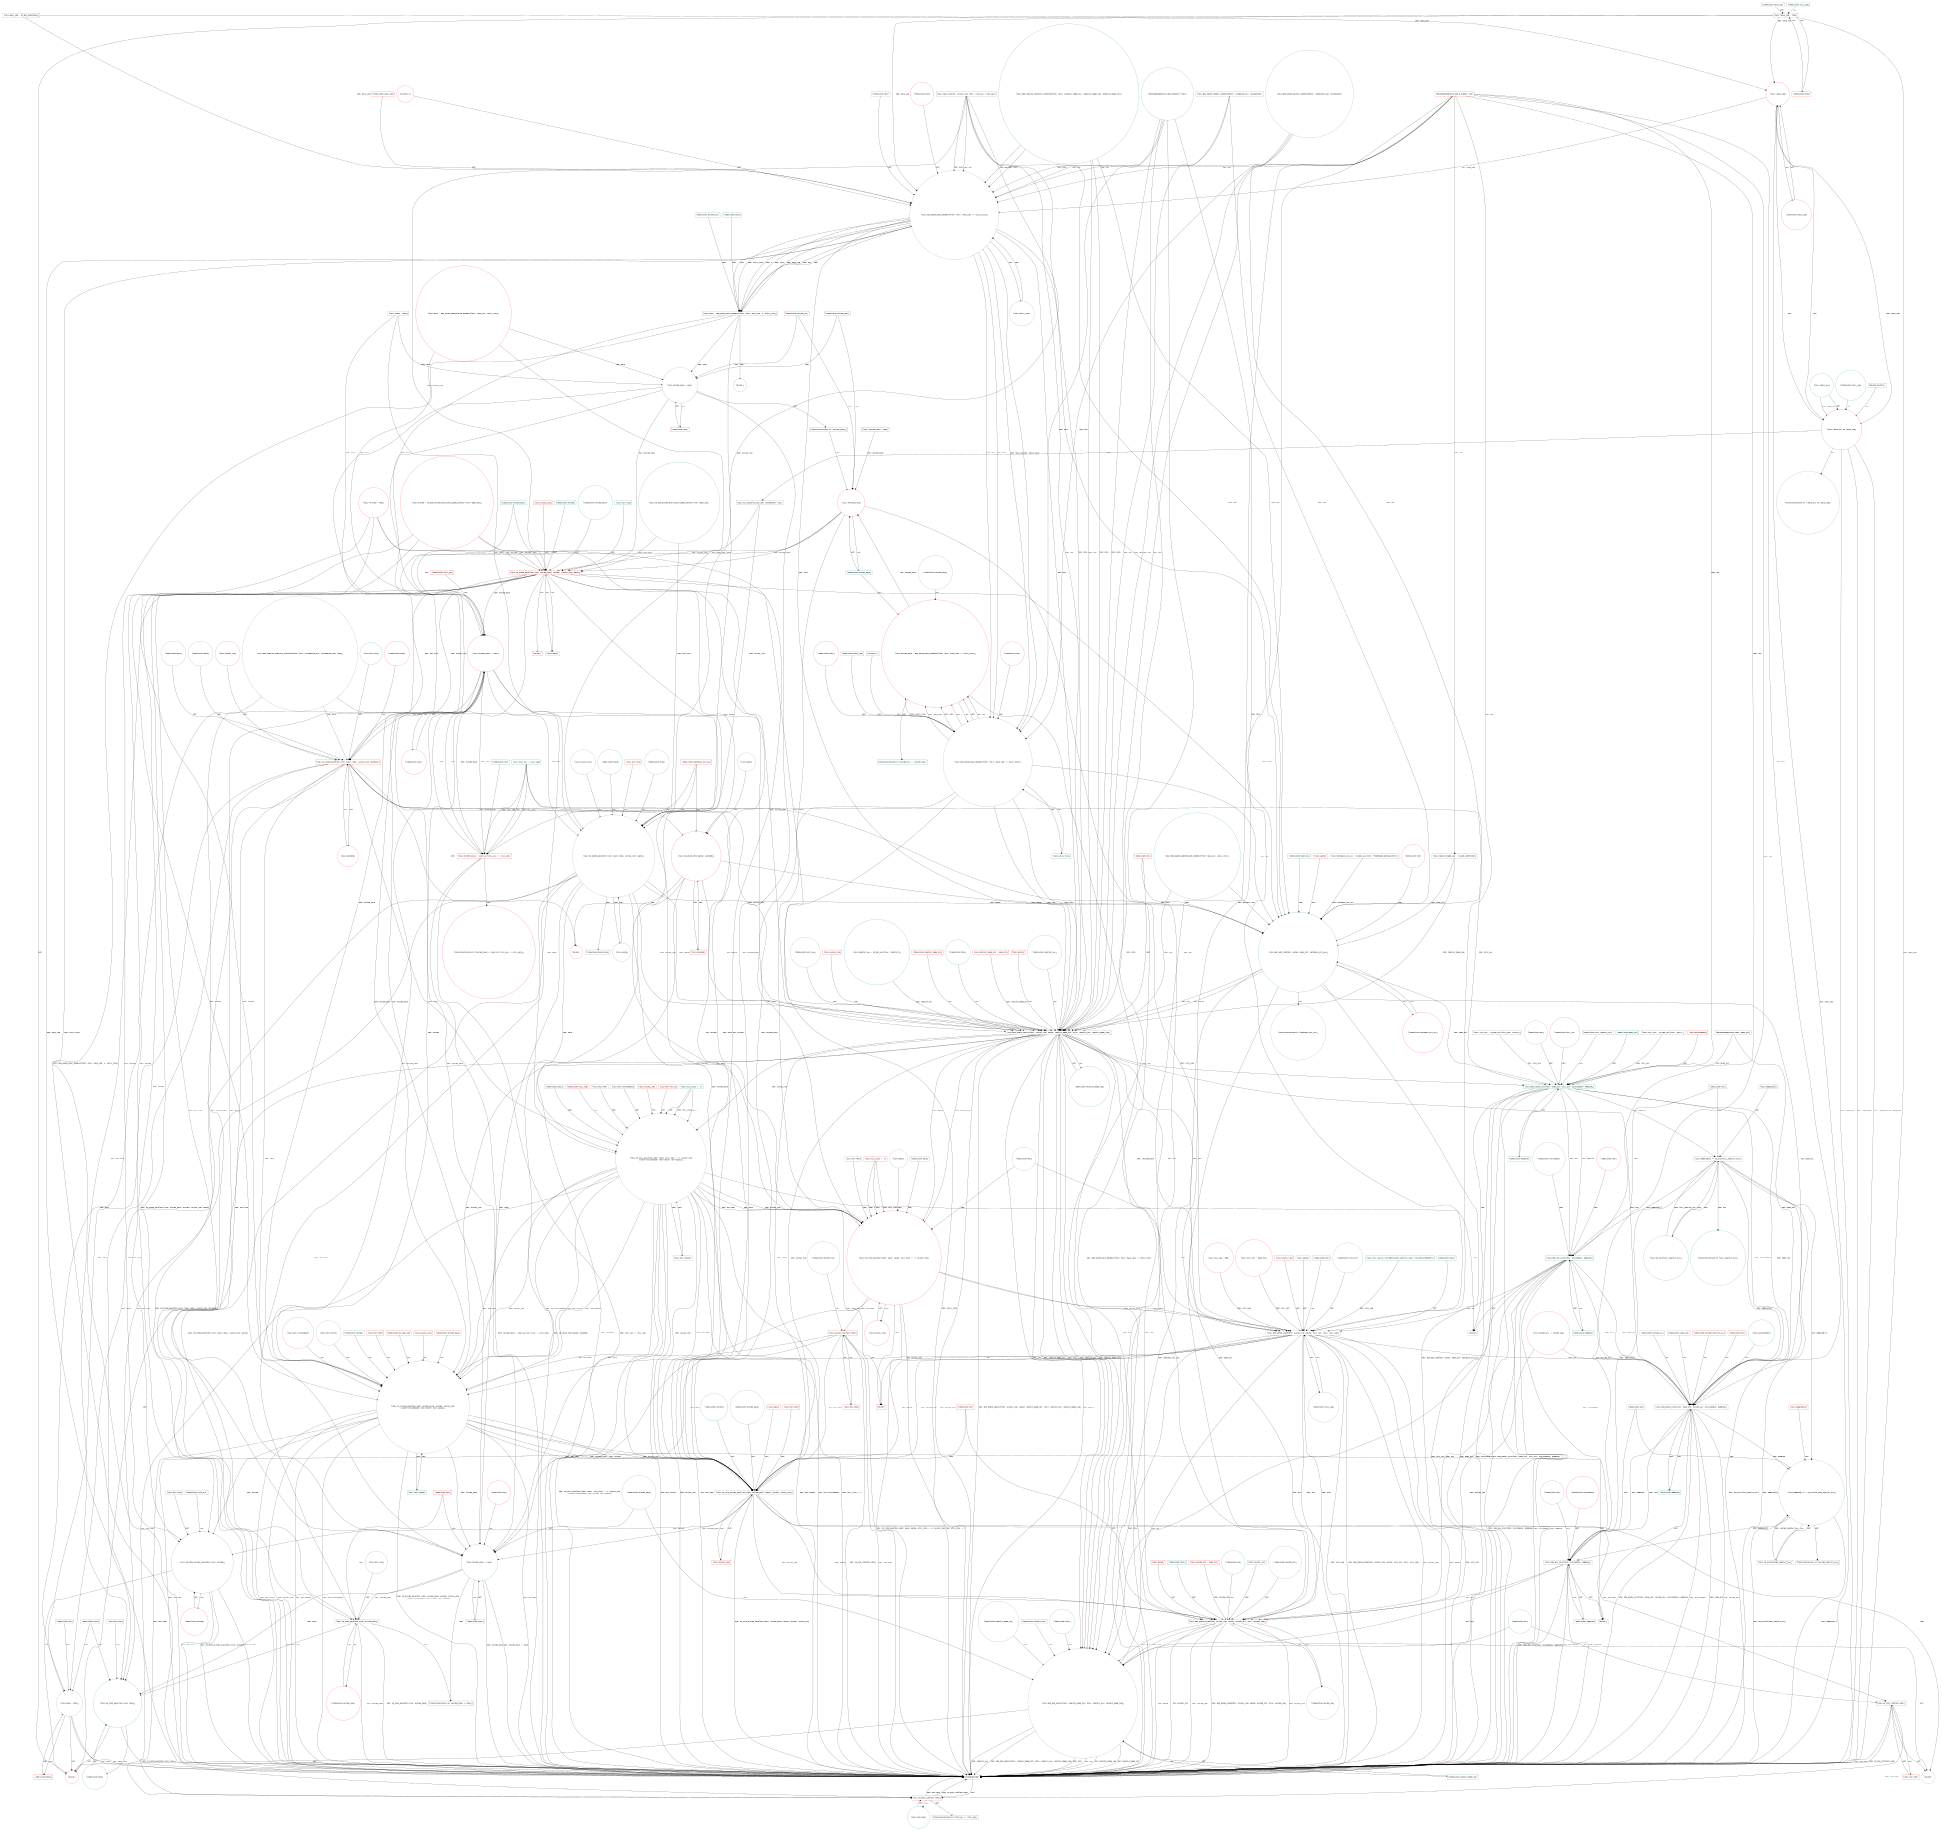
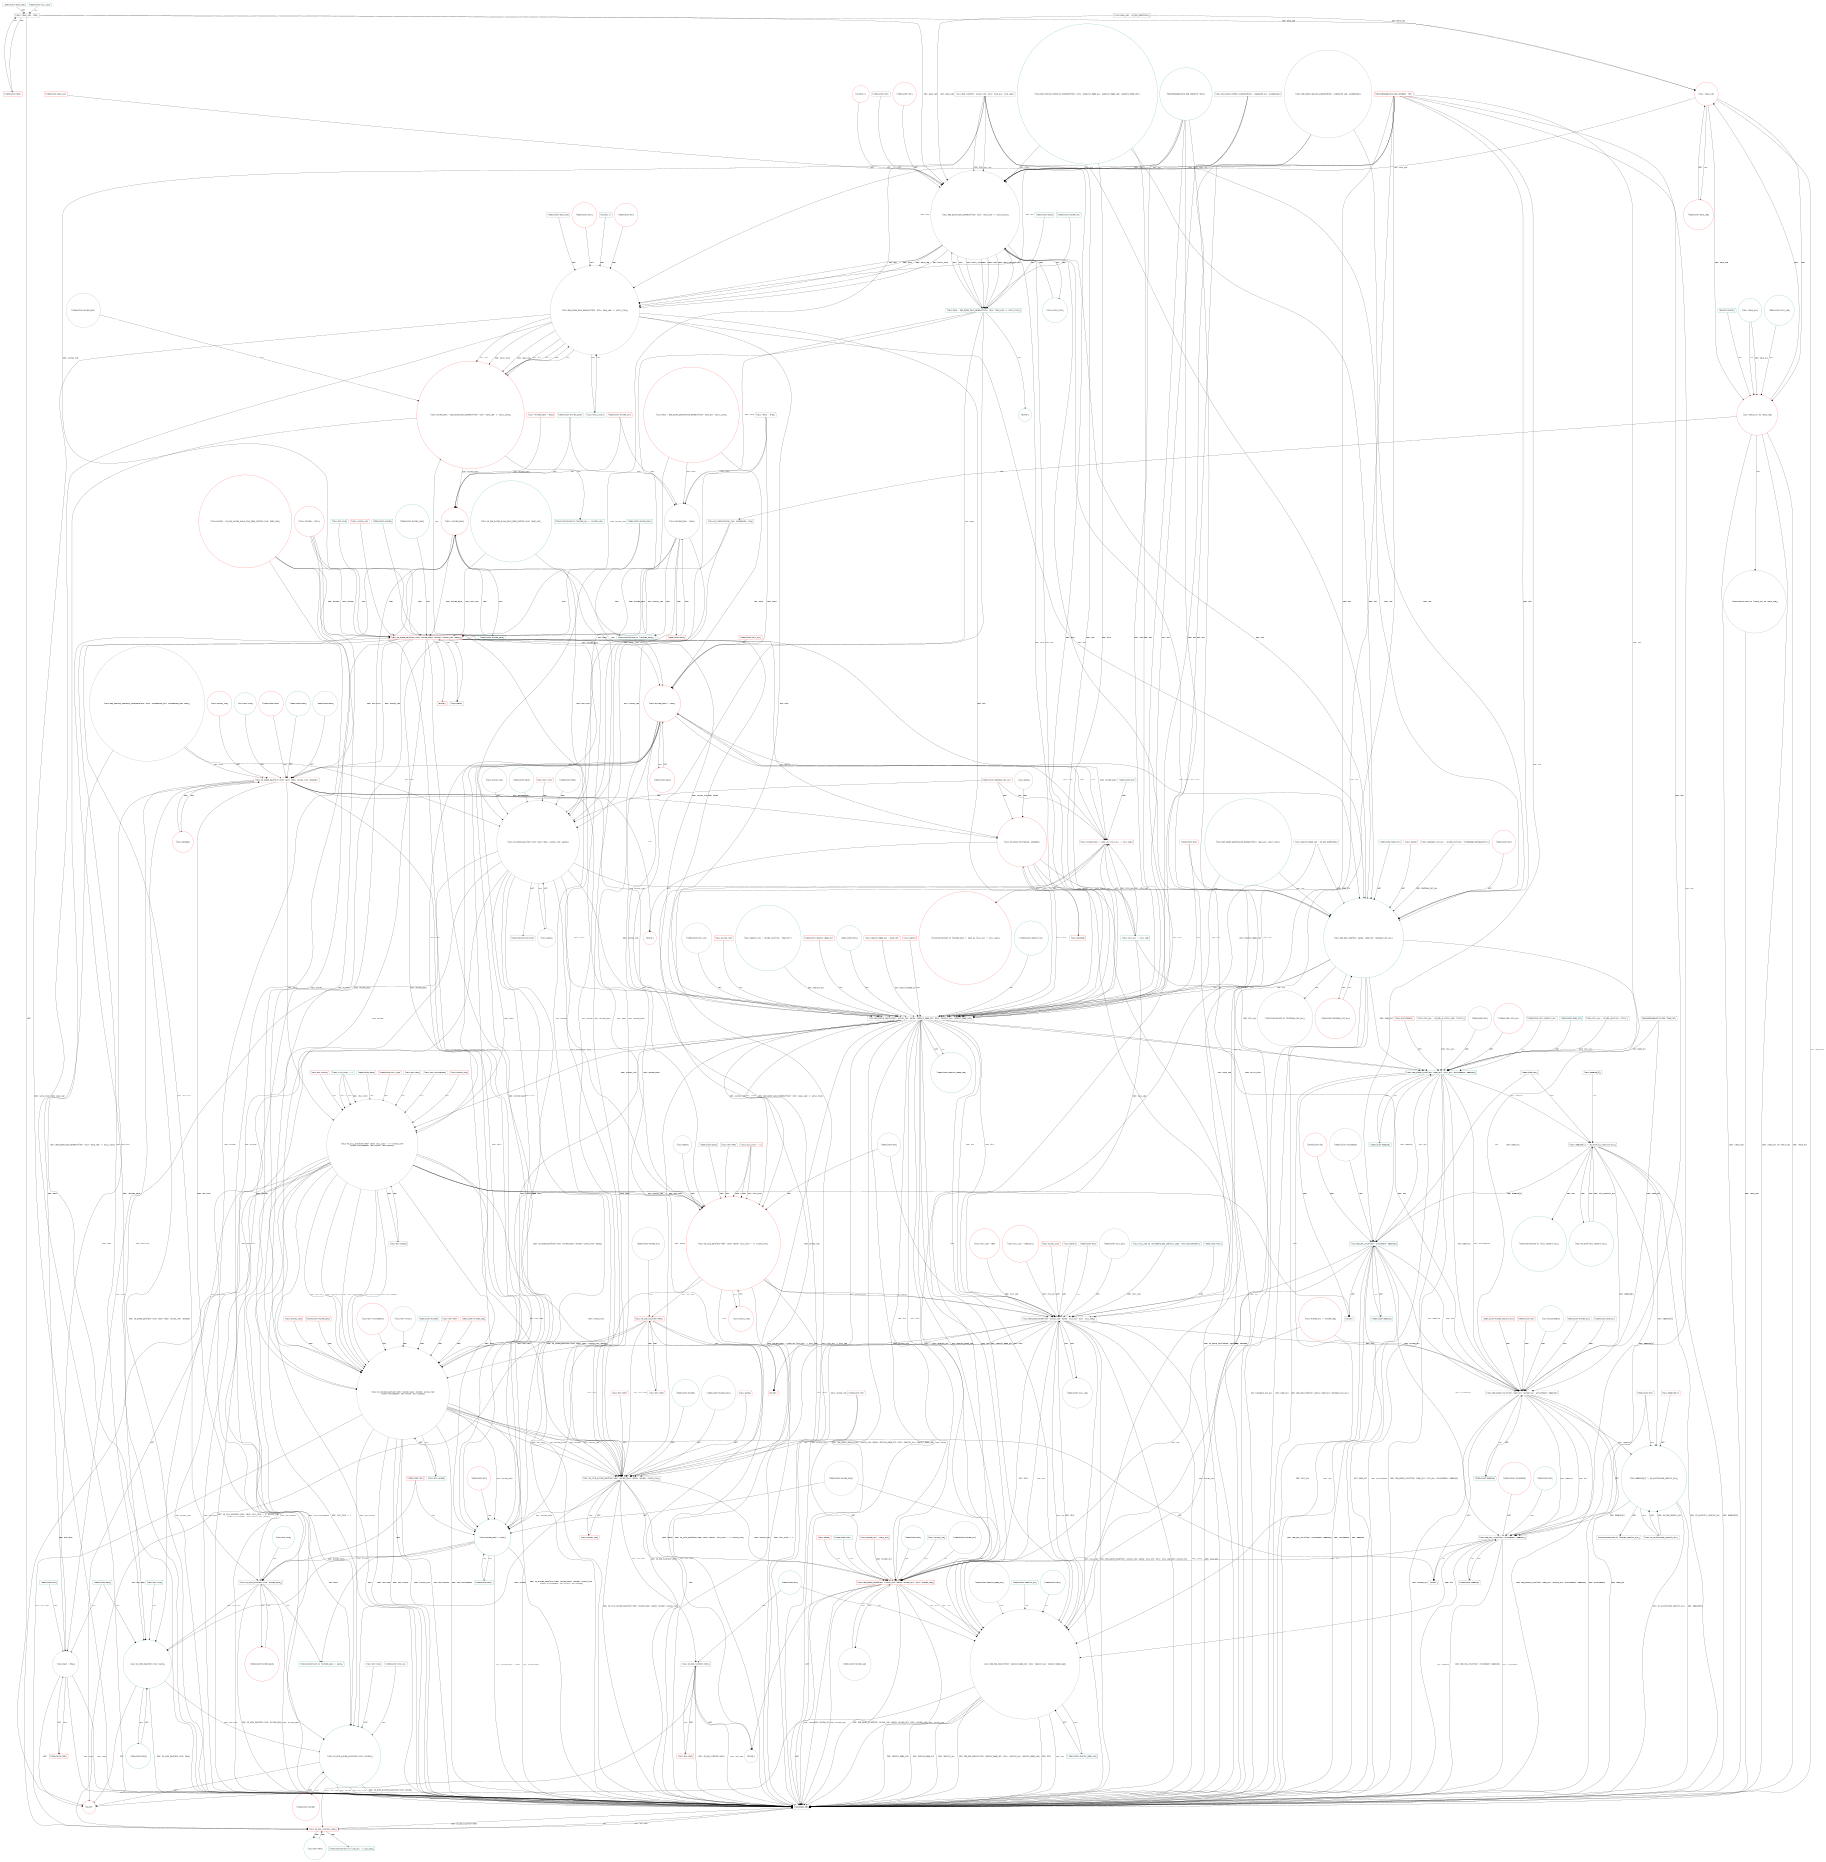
(838, 460) -> (542, 569)
(1455, 474) -> (1523, 527)
none -> (1110, 891)
(1893, 1297) -> (1745, 1678)
none -> (236, 1729)
